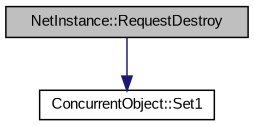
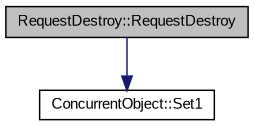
(127, 22) -> (127, 22)
